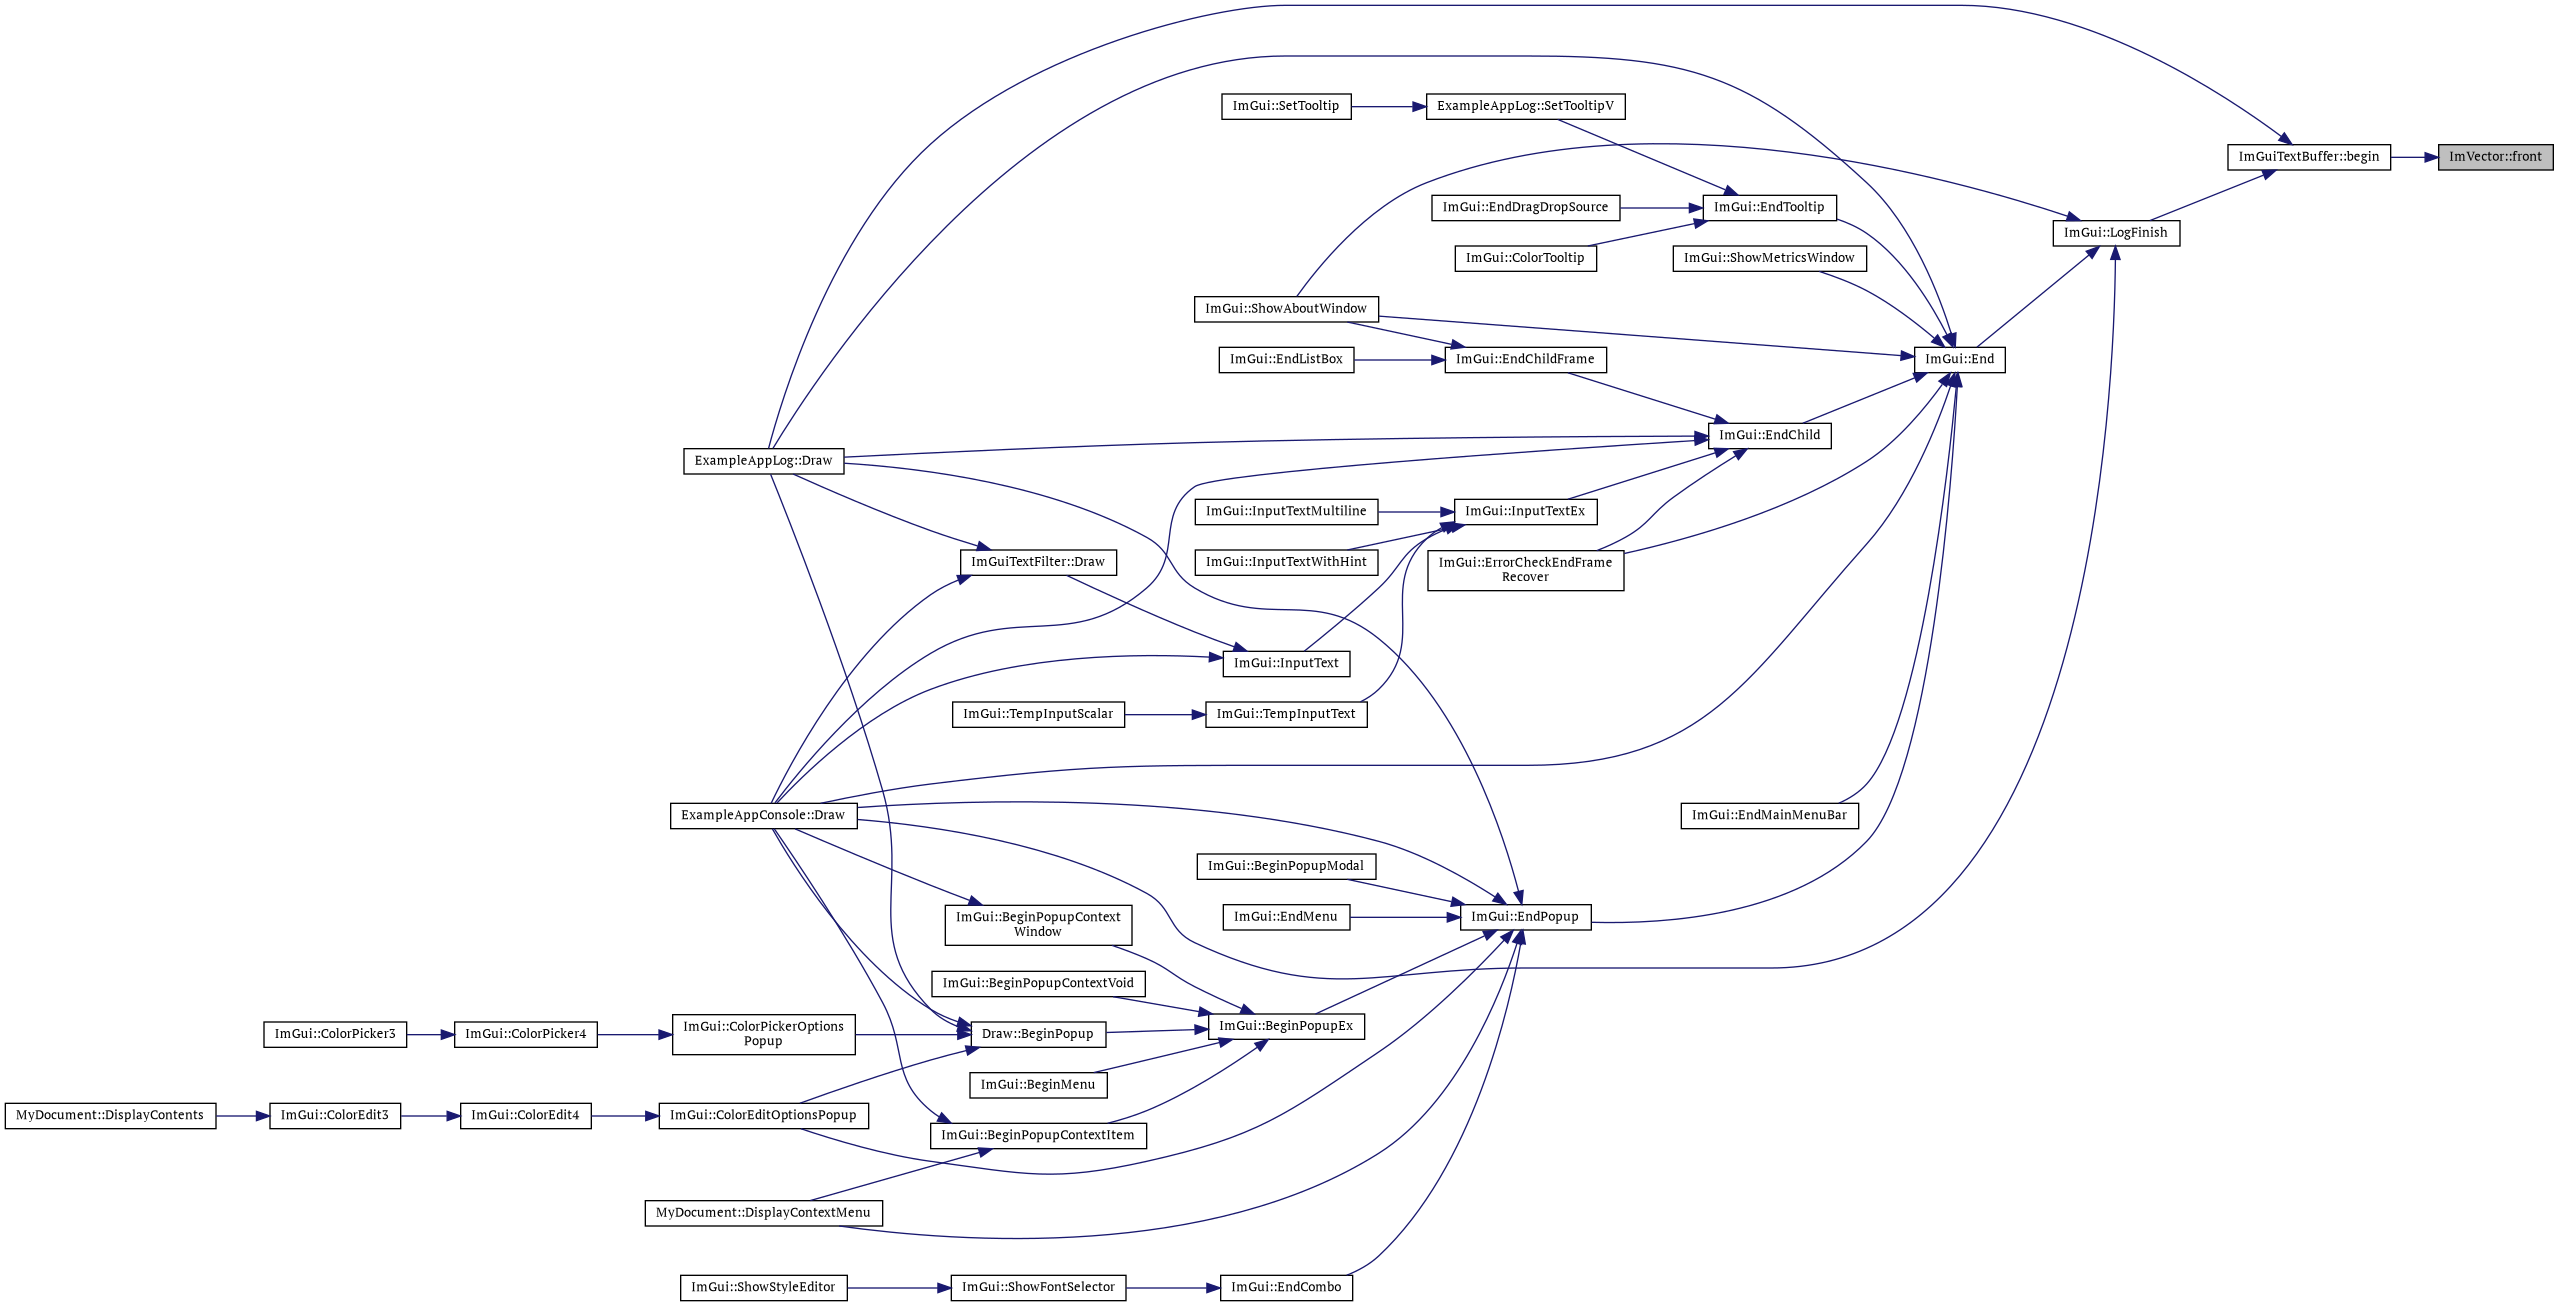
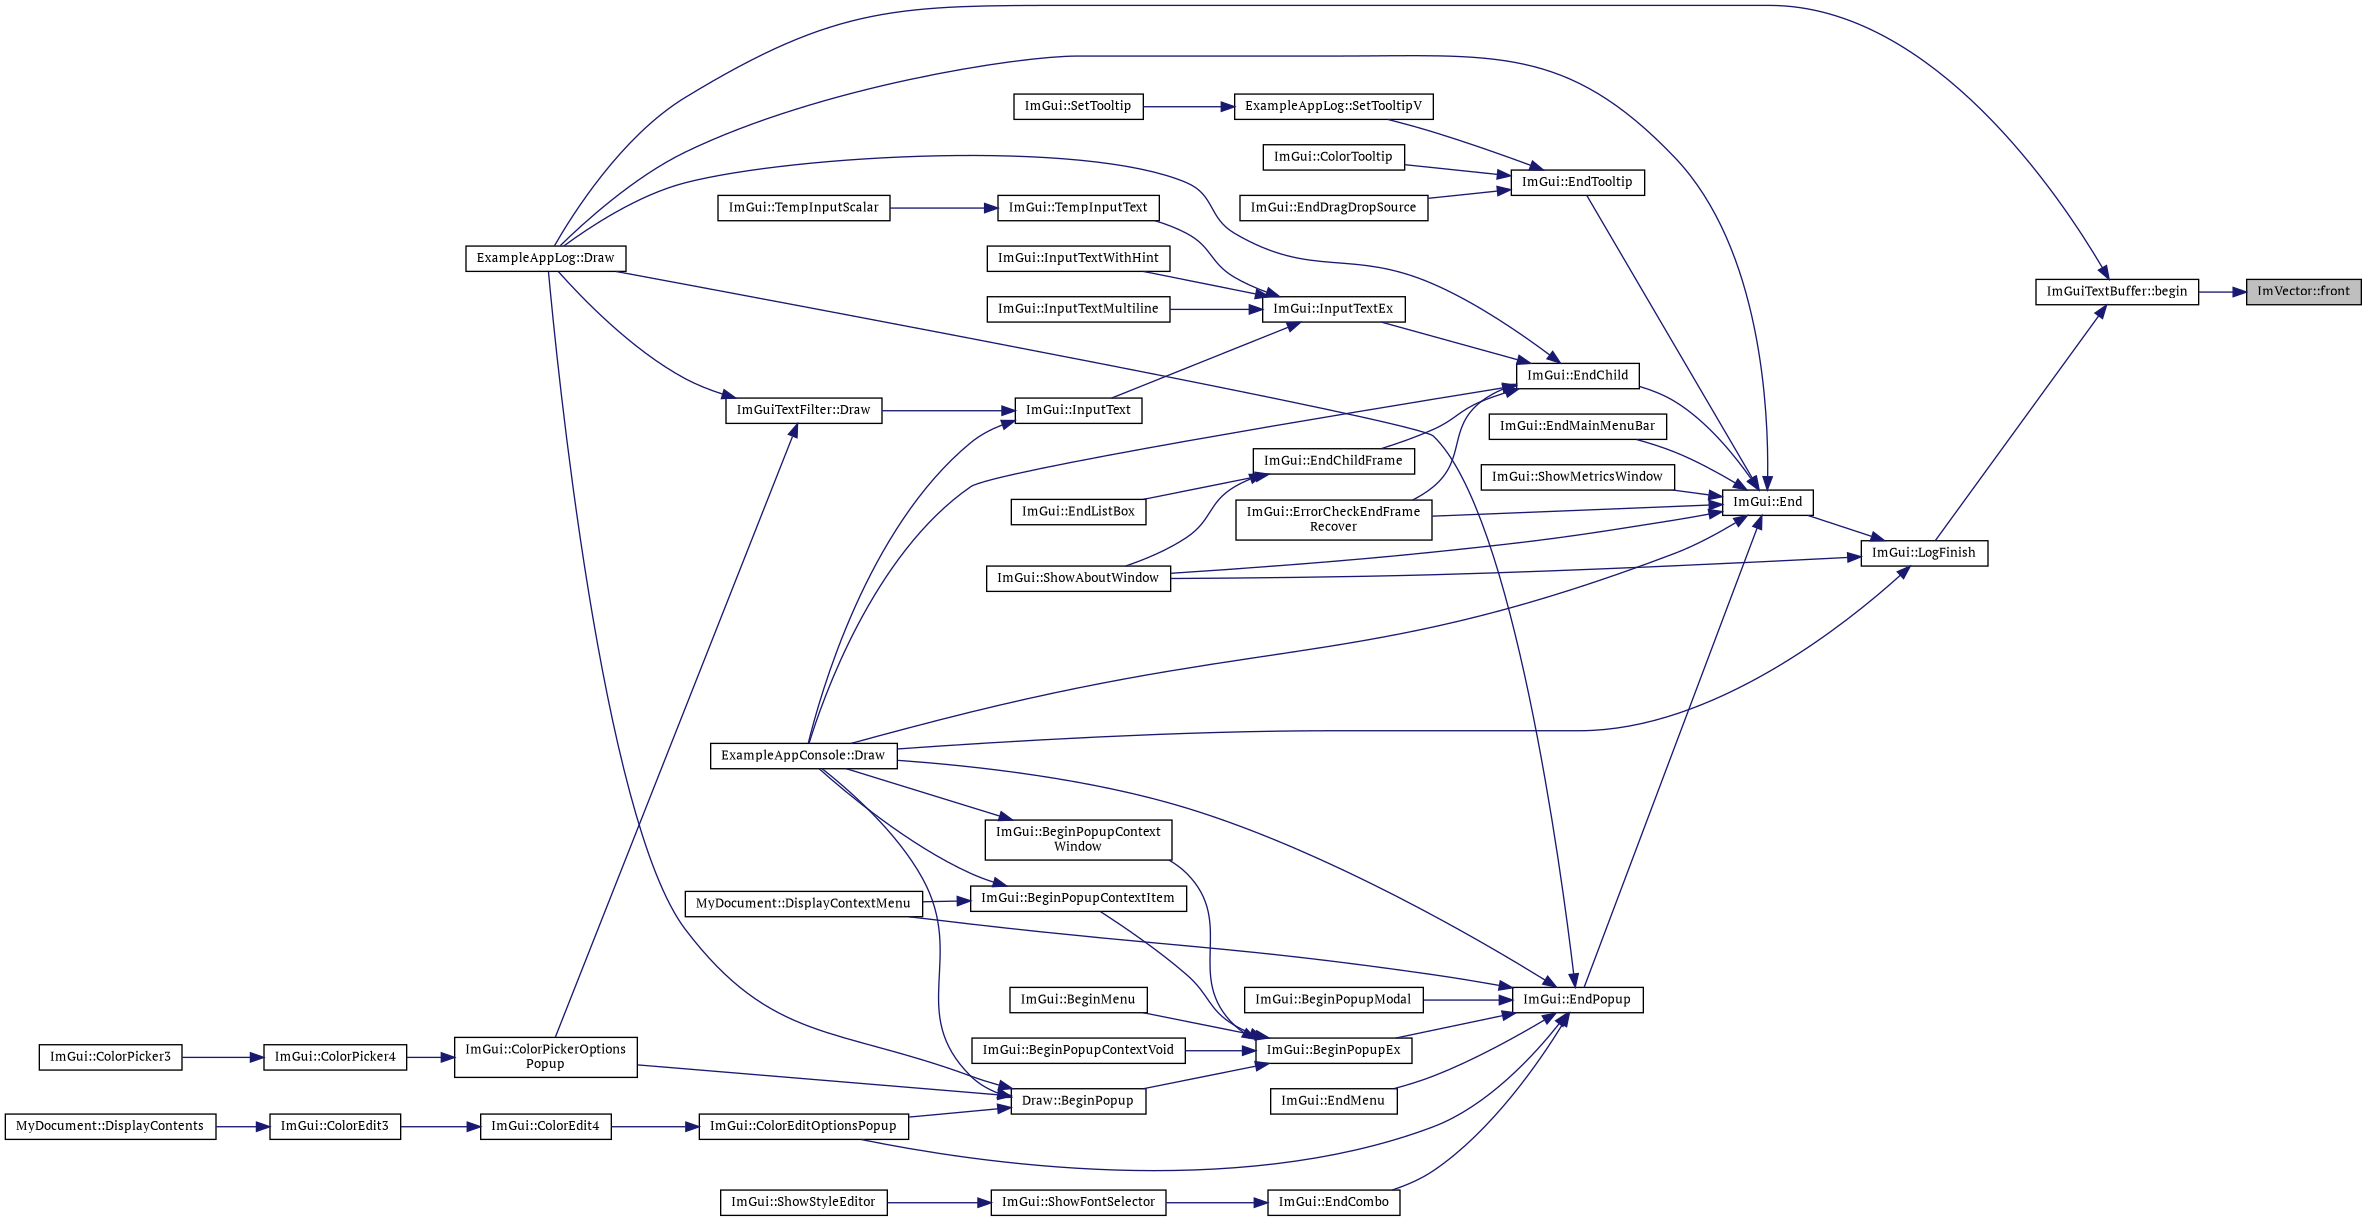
(853, 671) -> (674, 737)
